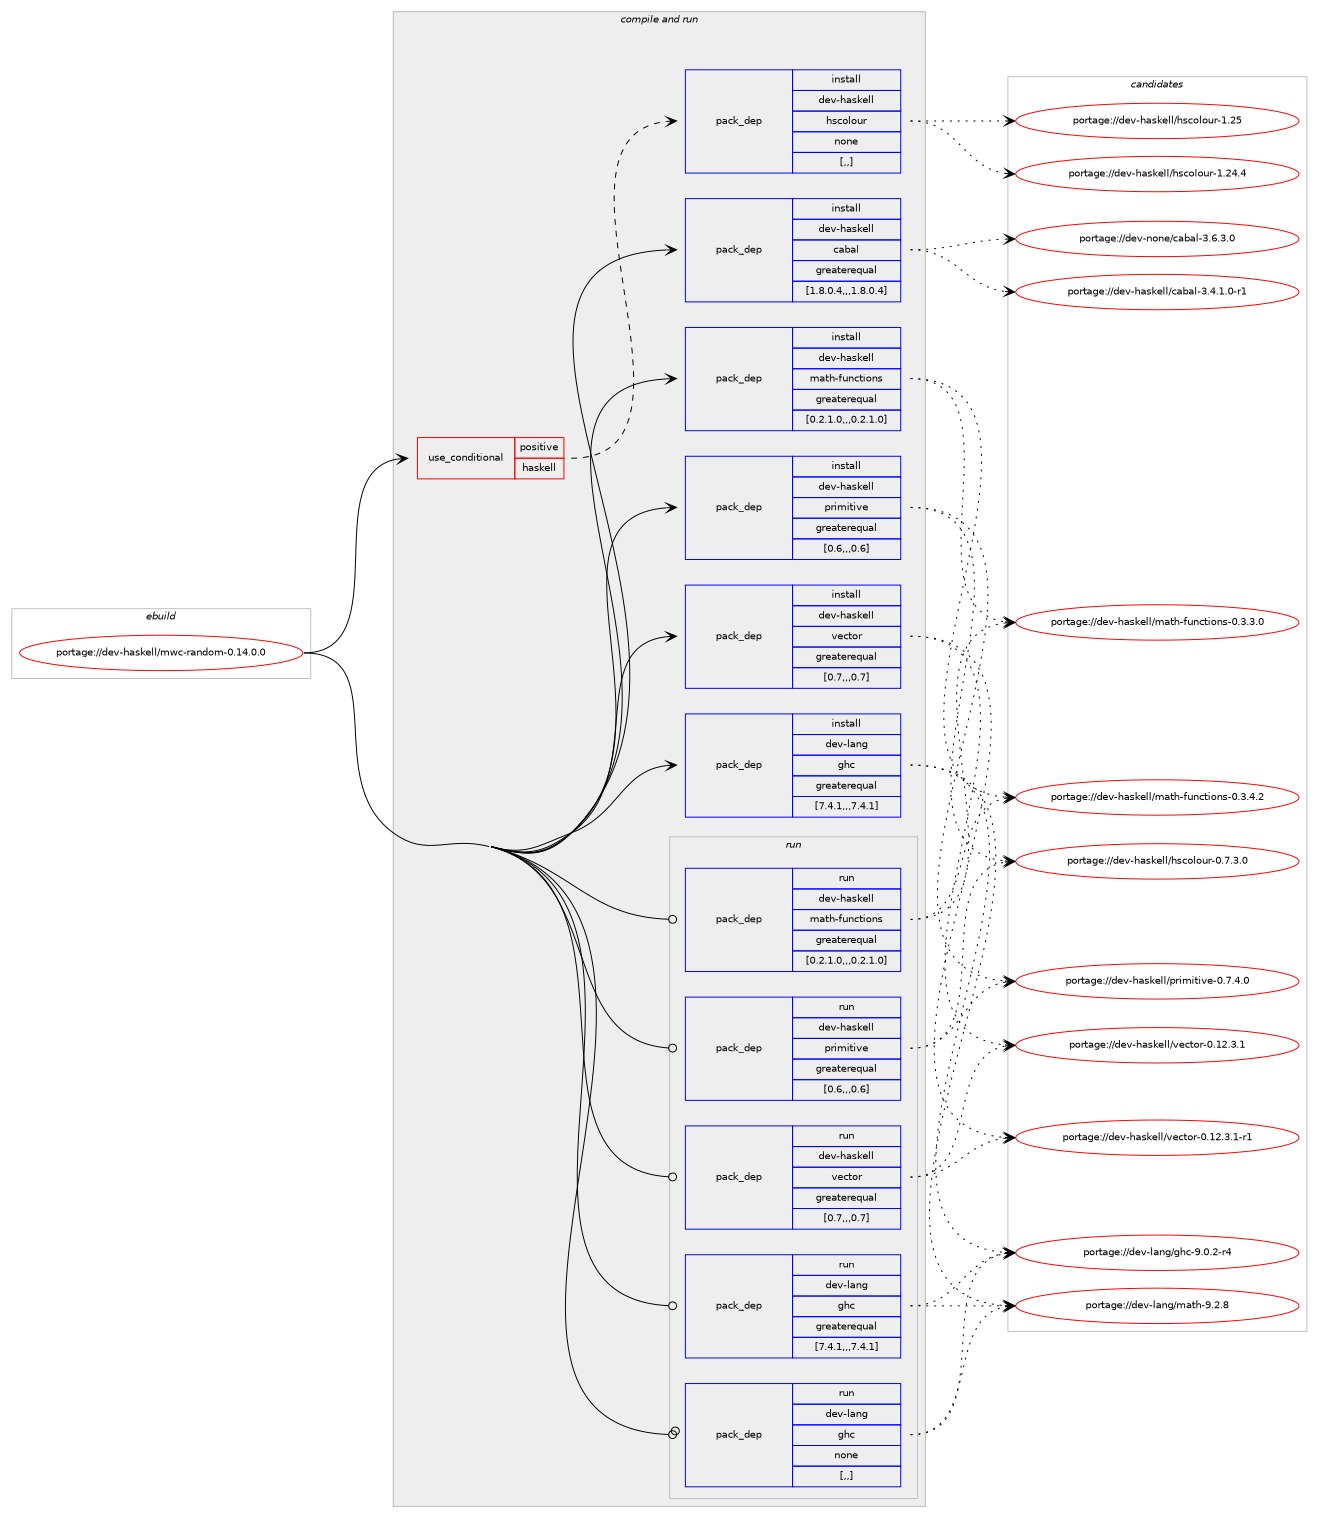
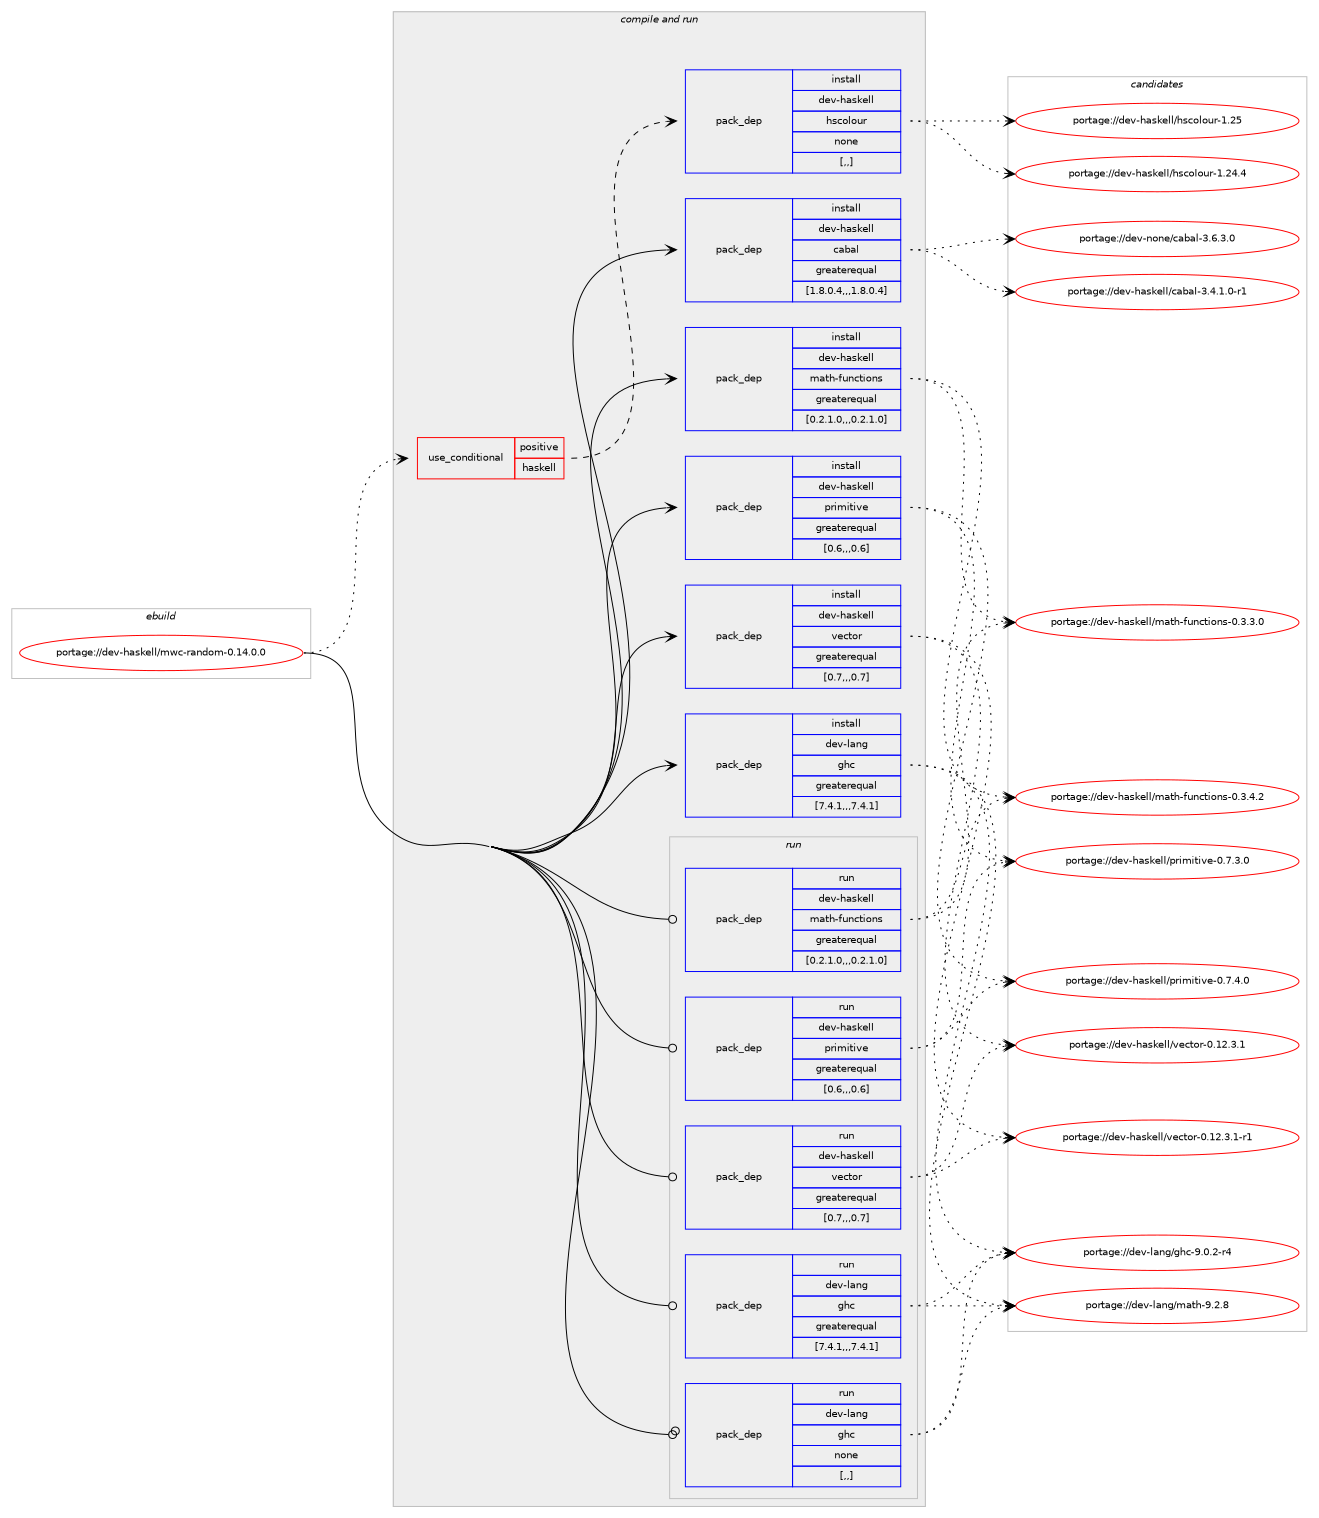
(356, 561) -> (356, 561)
(1157, 861) -> (1157, 861)
